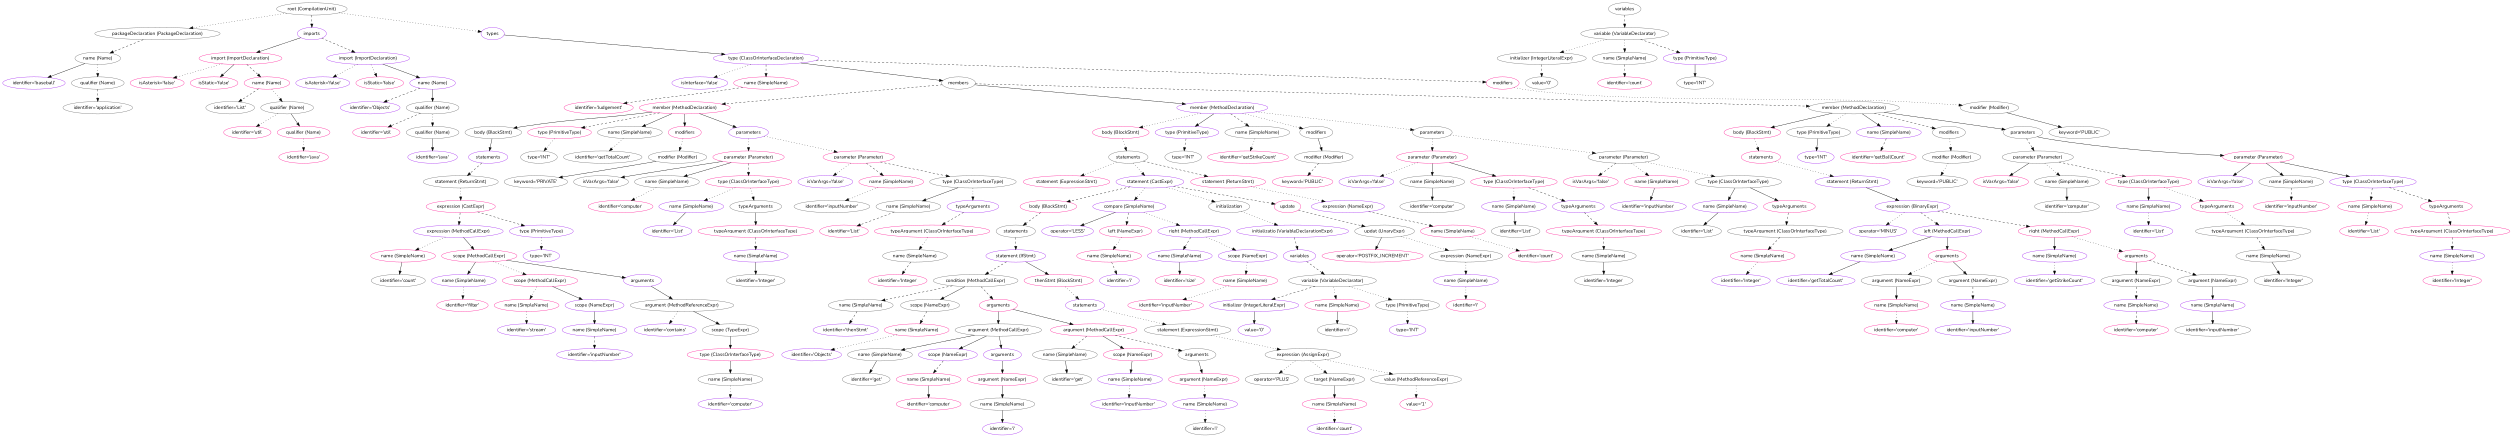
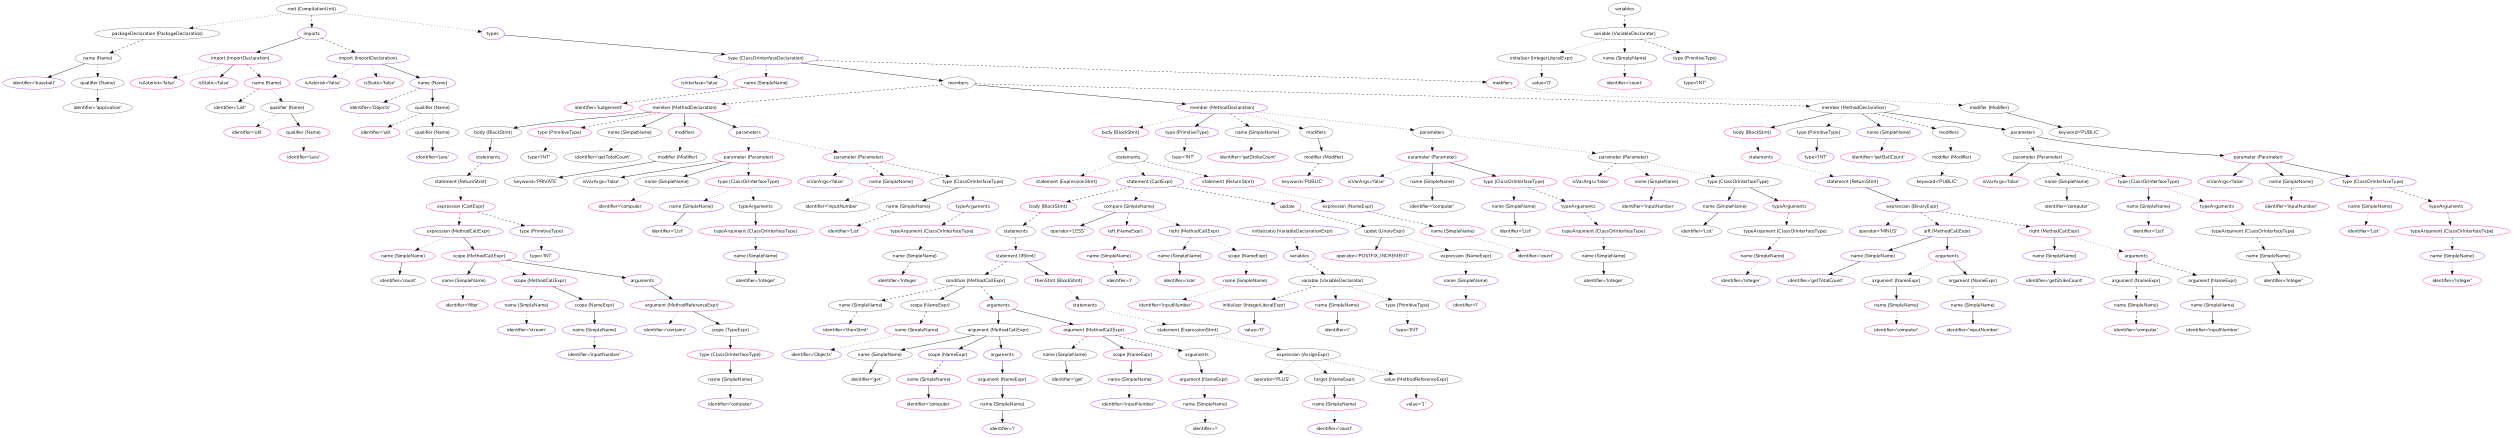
(1229, 207) -> none
(682, 305) -> (682, 305)
